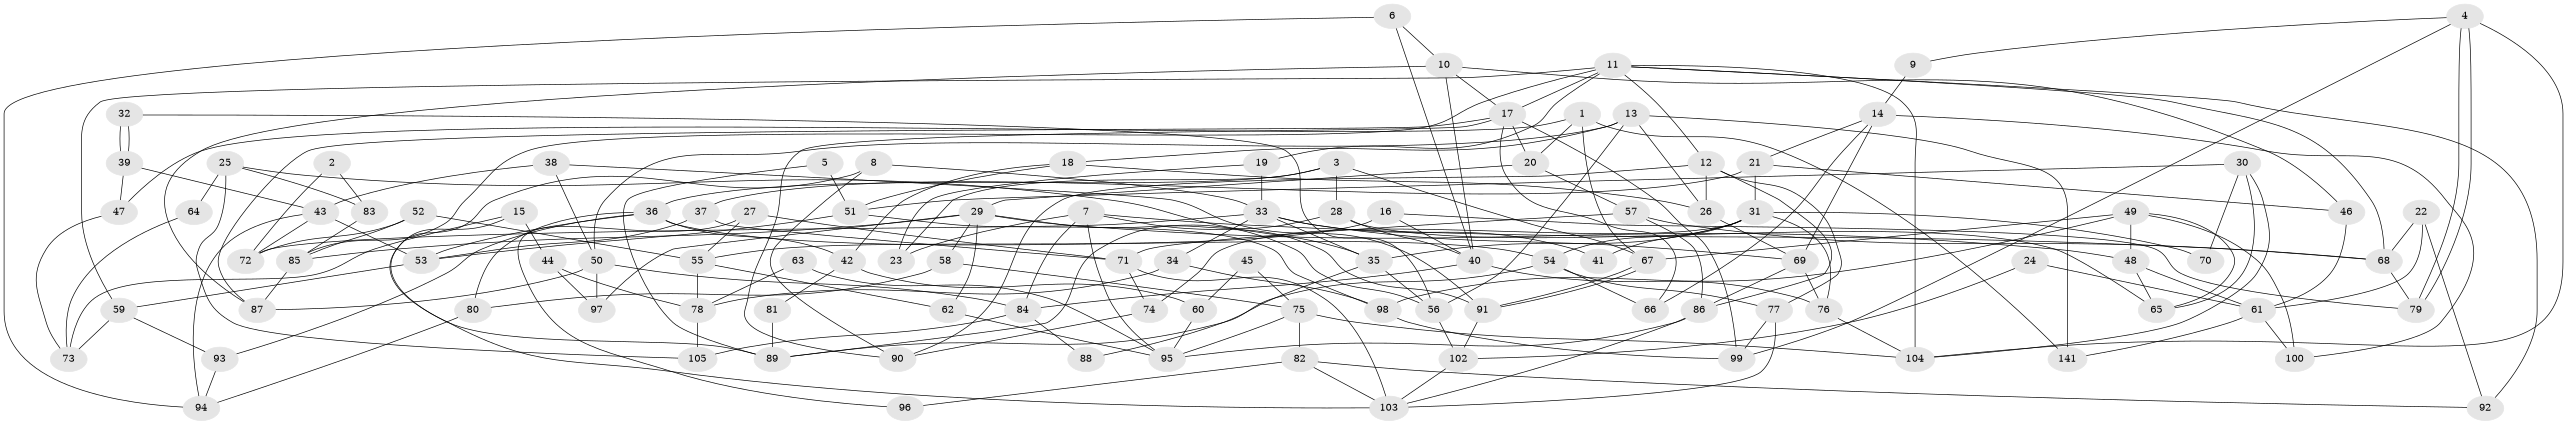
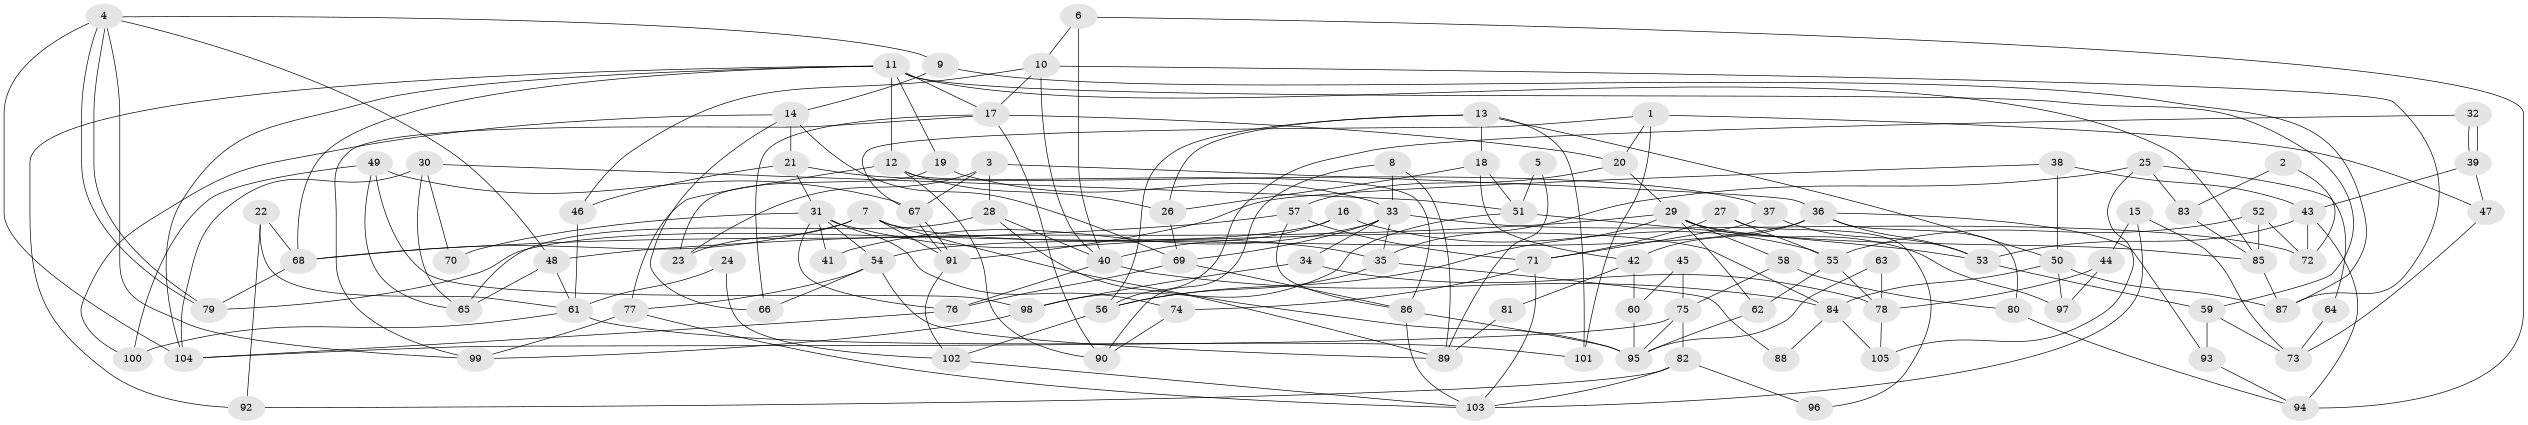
(629, 134) -> (1749, 82)
(2131, 235) -> (354, 99)
(2068, 359) -> (1584, 359)
